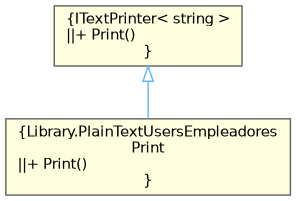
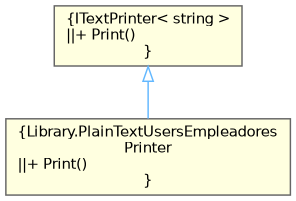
(148, 157) -> (148, 157)
